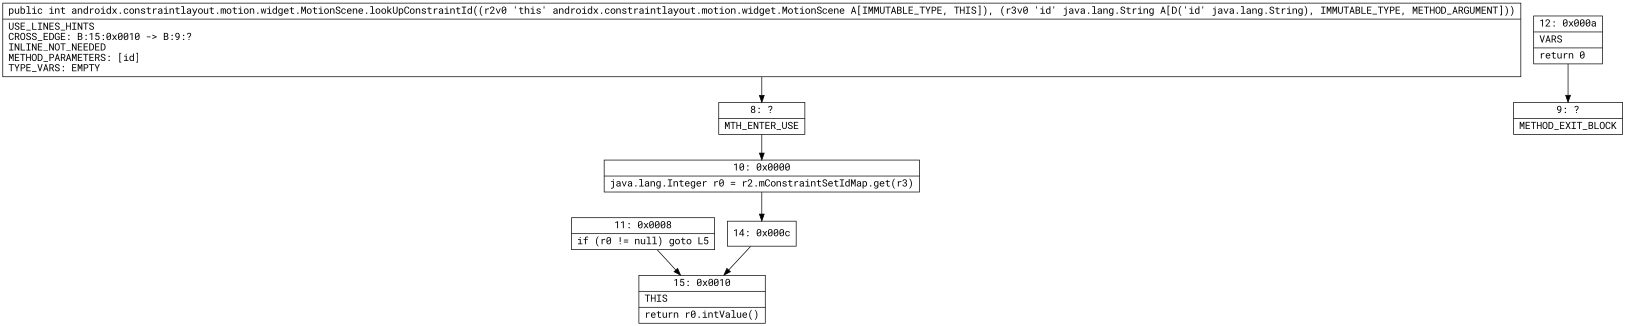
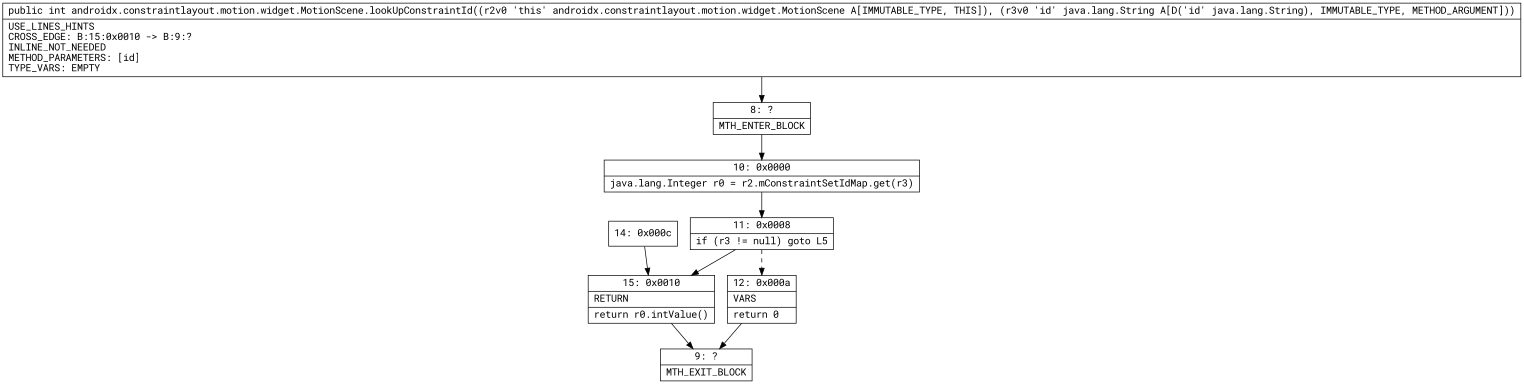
(762, 126) -> (762, 126)
(1568, 126) -> (706, 373)
(762, 203) -> (762, 201)
(643, 241) -> (762, 241)
none -> (762, 259)
(656, 299) -> (611, 299)
none -> (680, 333)
